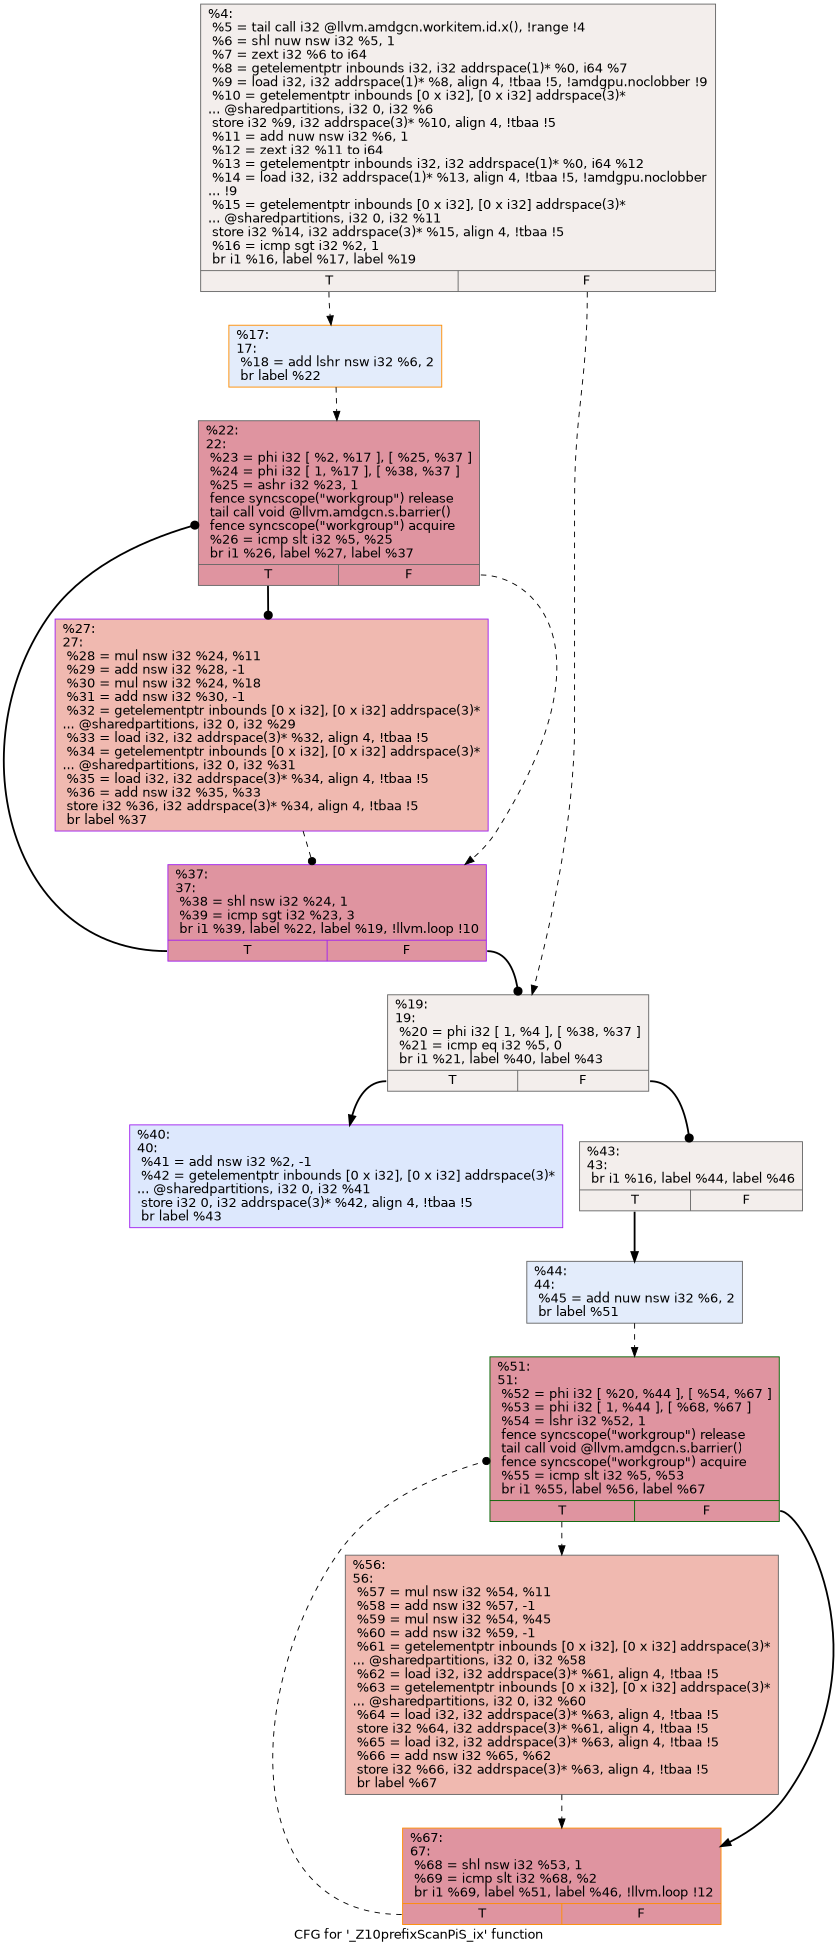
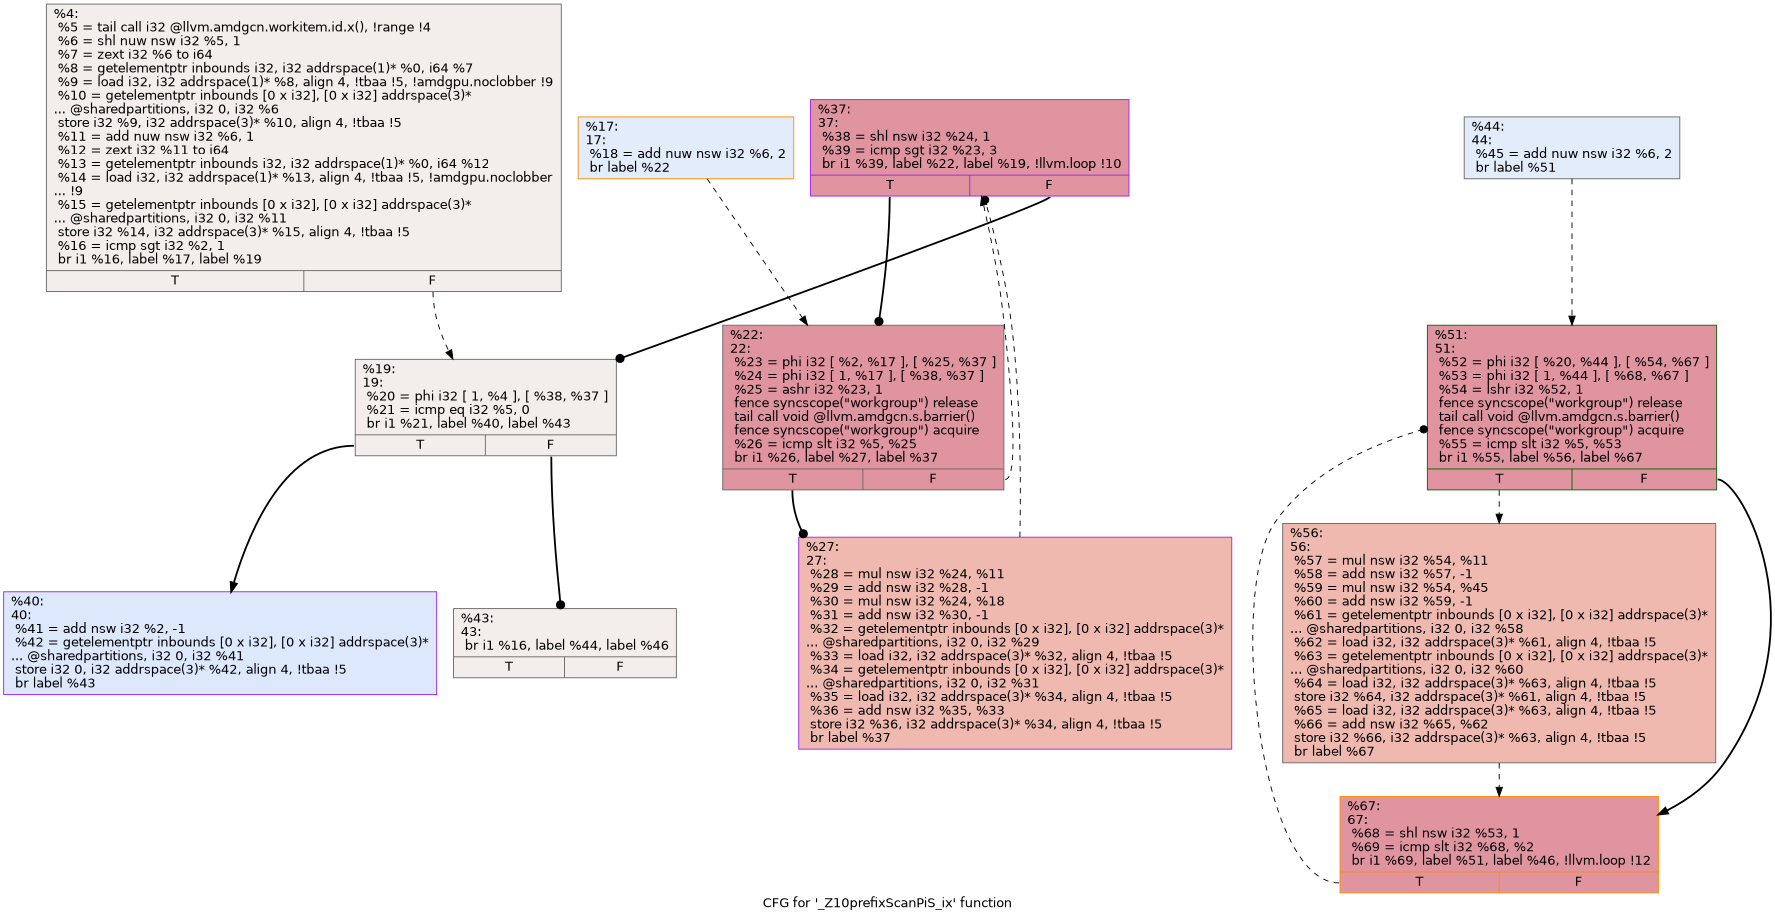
(329, 304) -> none
(335, 363) -> (686, 154)
(635, 1232) -> none
